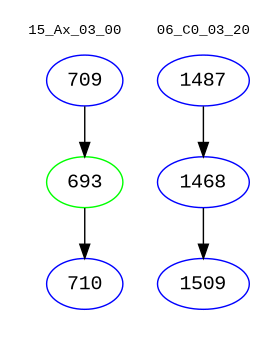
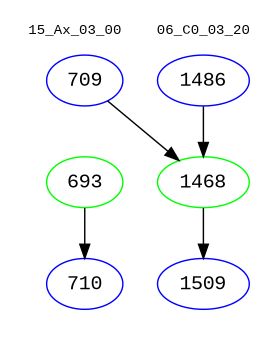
(203, 81) -> (203, 81)
(85, 124) -> (124, 115)
(203, 182) -> (203, 182)
